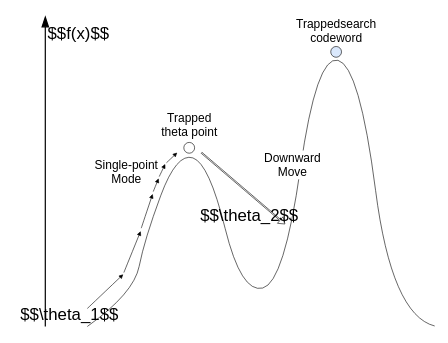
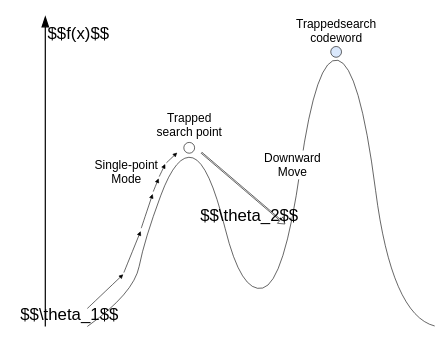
(190, 125) -> (190, 125)
